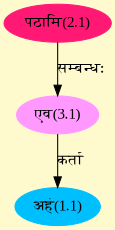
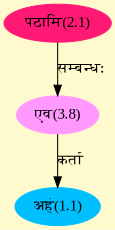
(58, 115) -> (58, 115)
